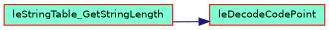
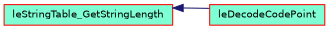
(186, 22) -> (196, 8)
